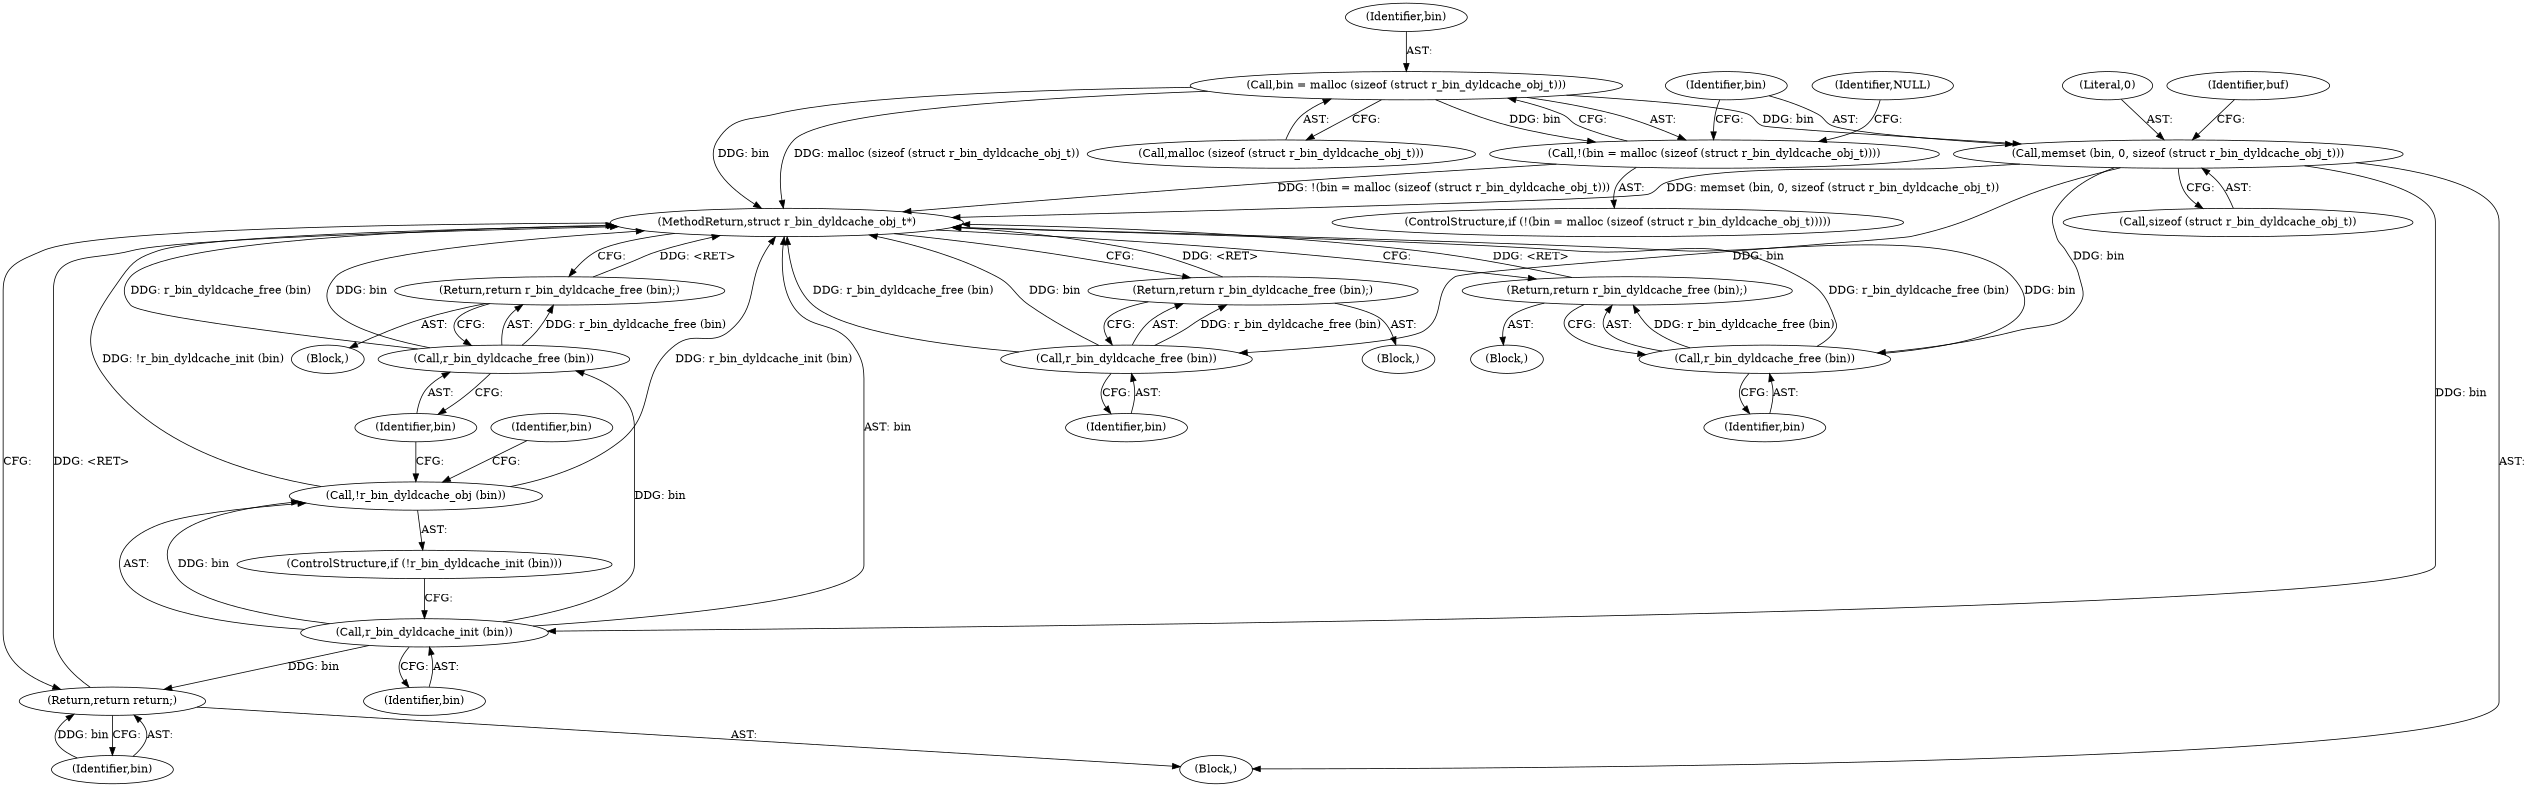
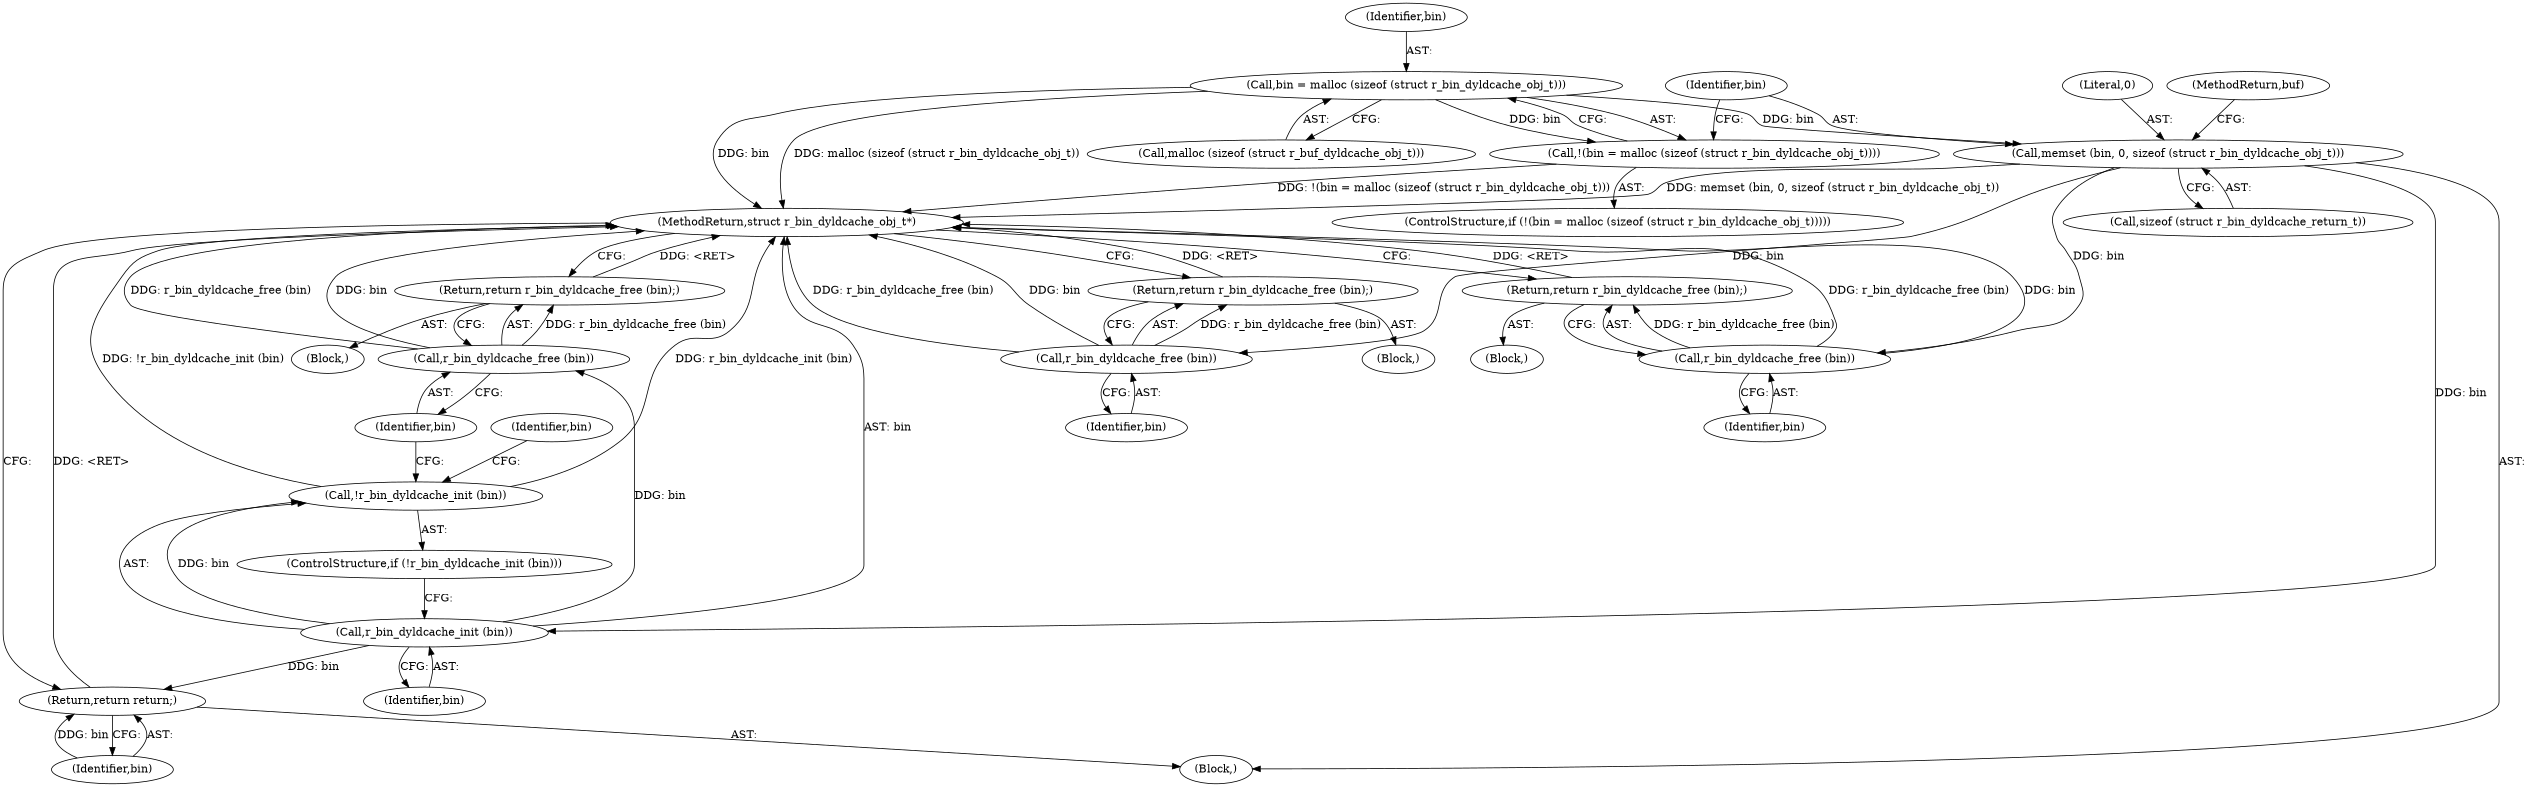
(1883, 86) -> none
(2248, 86) -> (2248, 86)
(1281, 154) -> (1281, 154)
(2238, 222) -> (2238, 222)
(416, 496) -> (416, 496)
